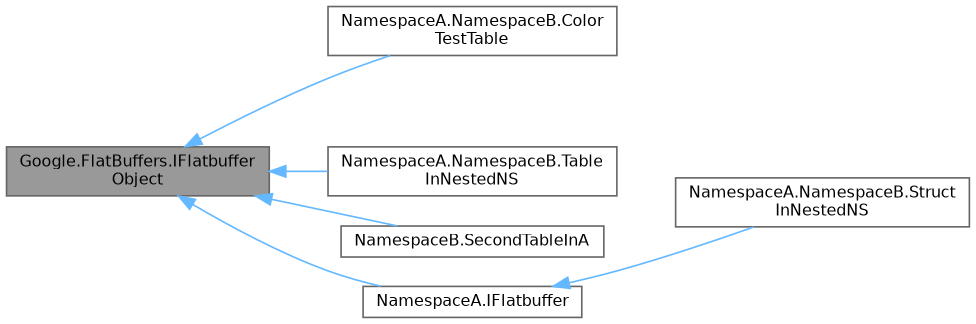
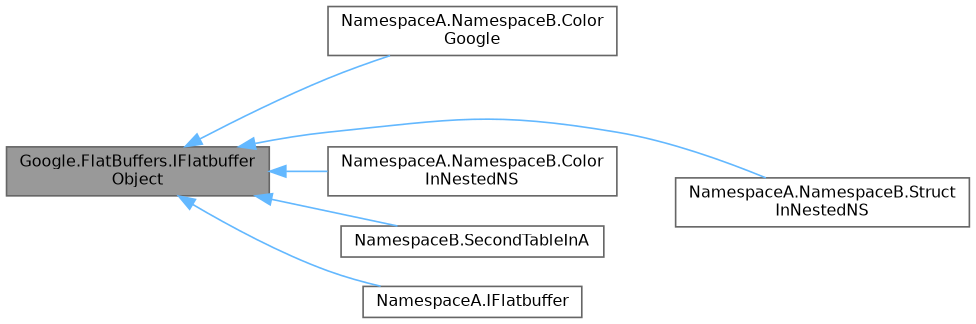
(472, 31) -> (472, 31)
(472, 171) -> (472, 171)
(662, 257) -> (514, 120)
